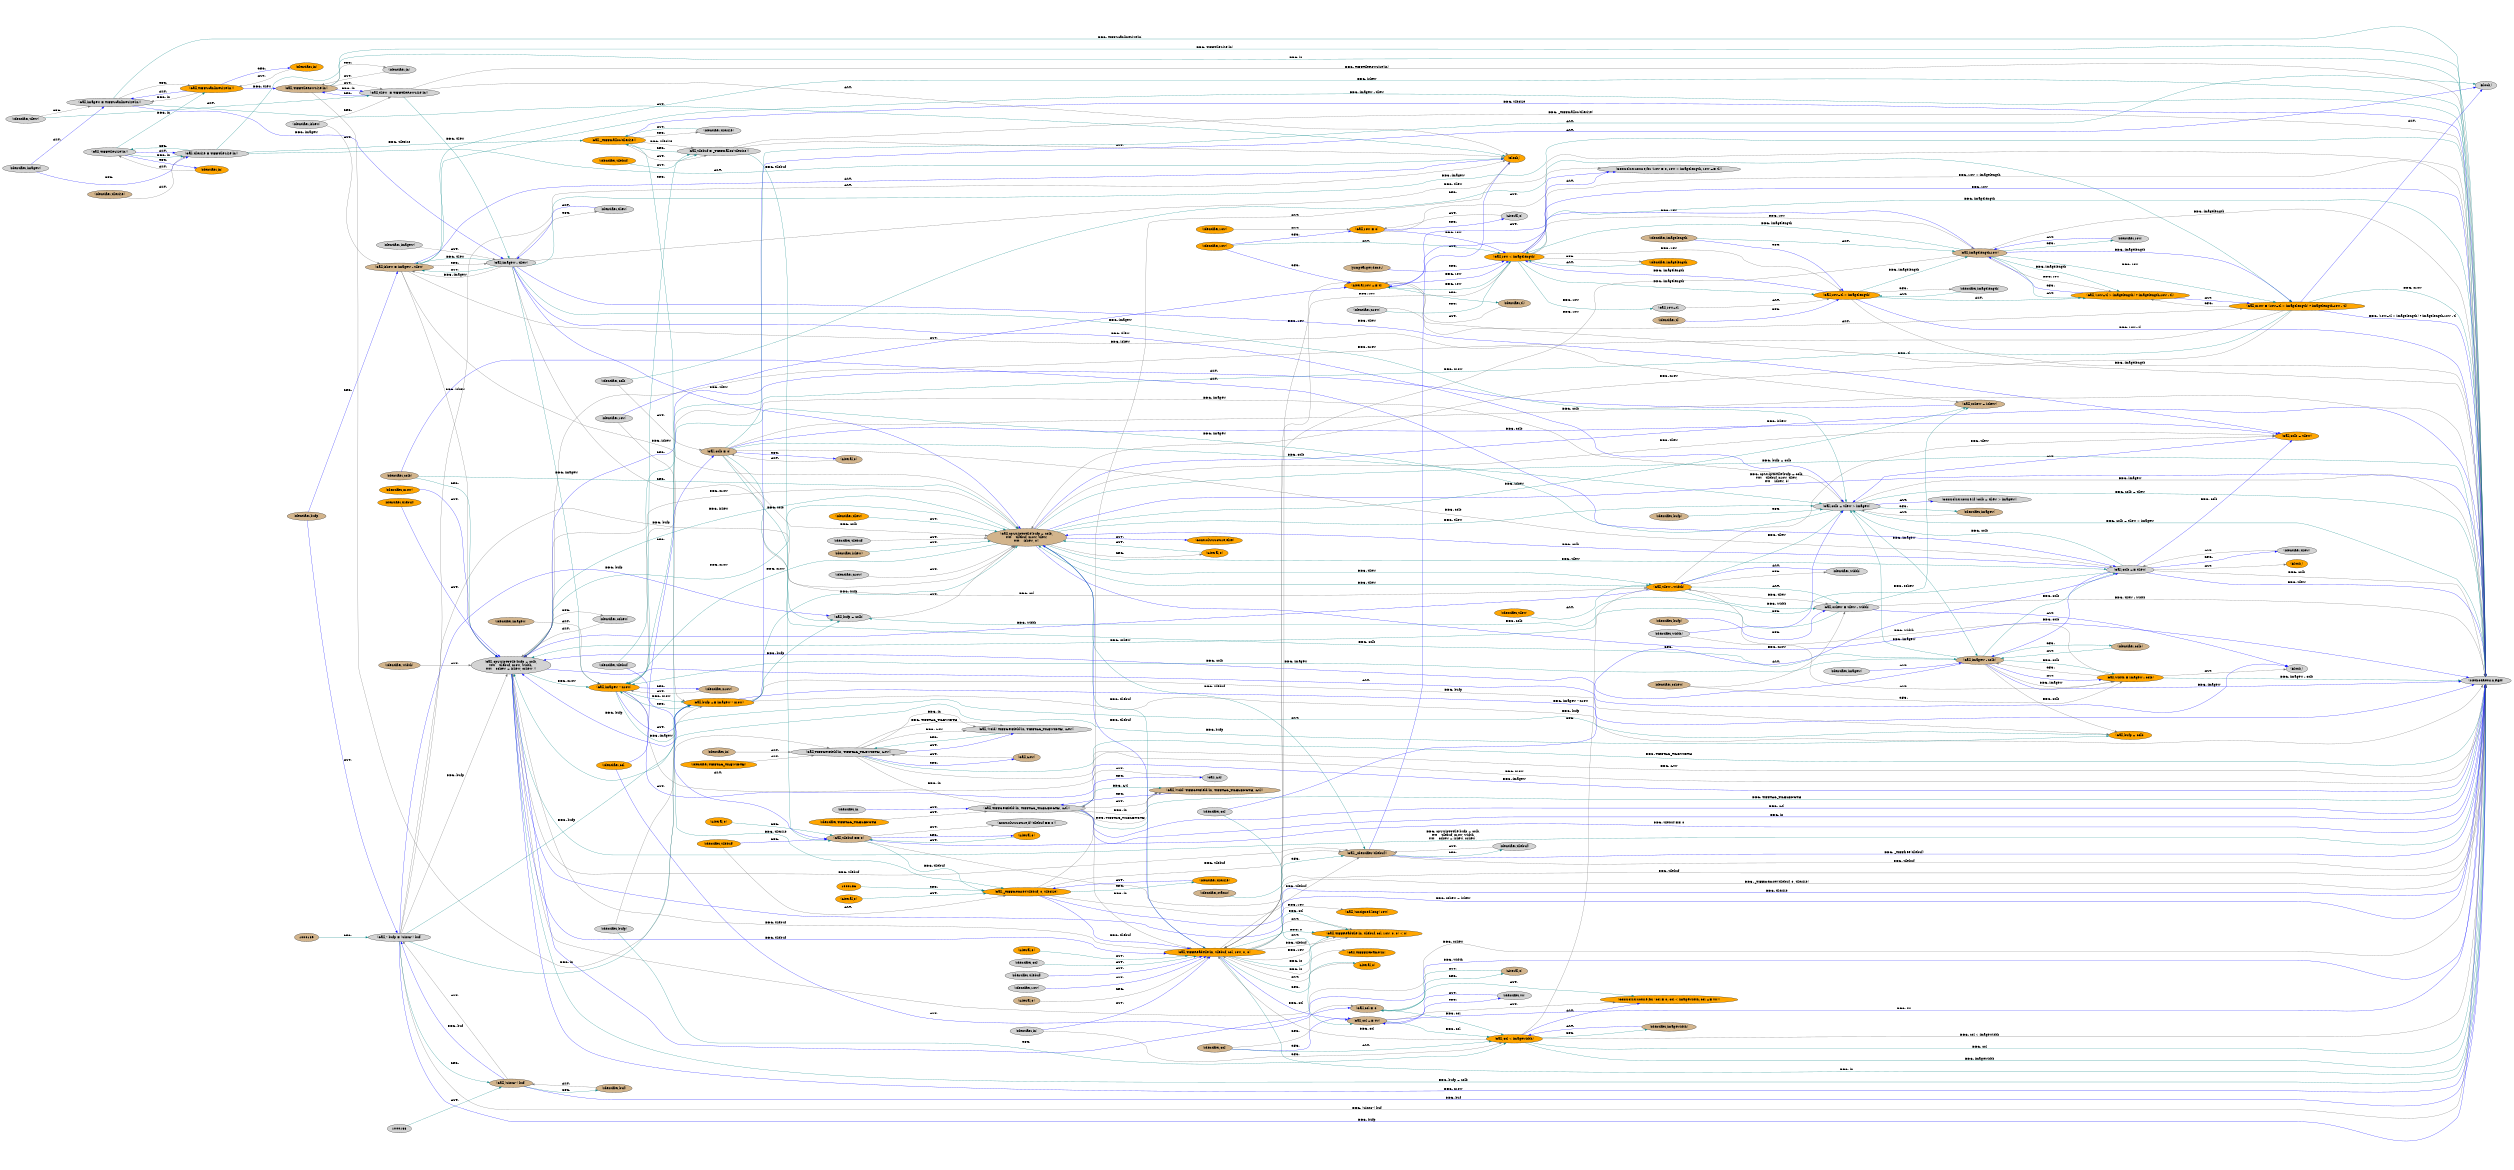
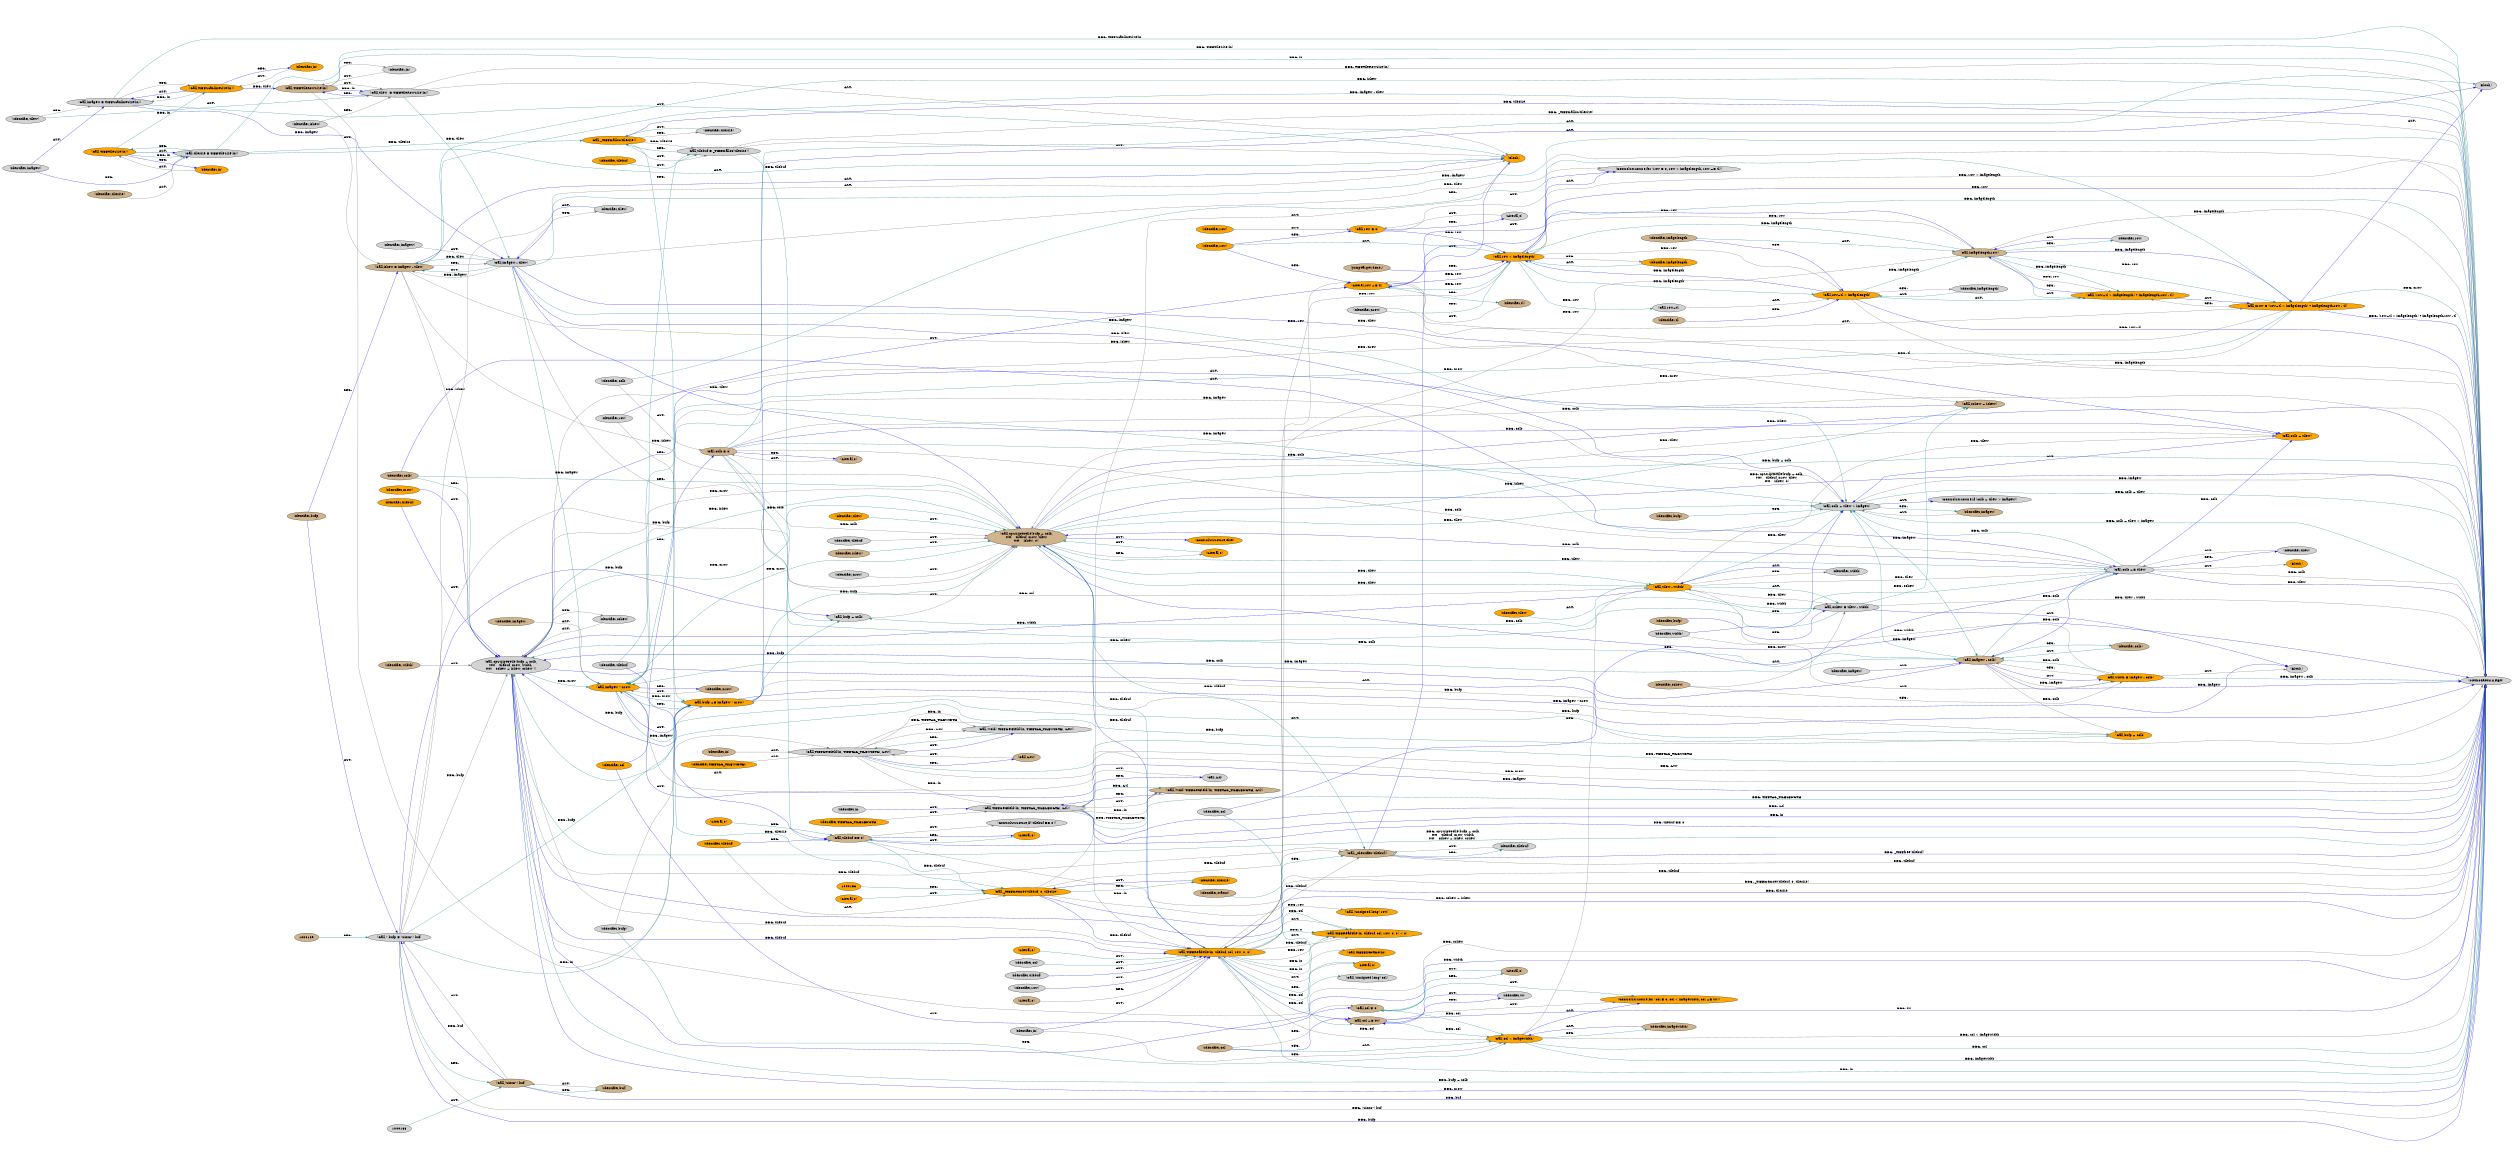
(110, 152) -> (110, 152)
none -> (1898, 580)
none -> (1367, 978)
